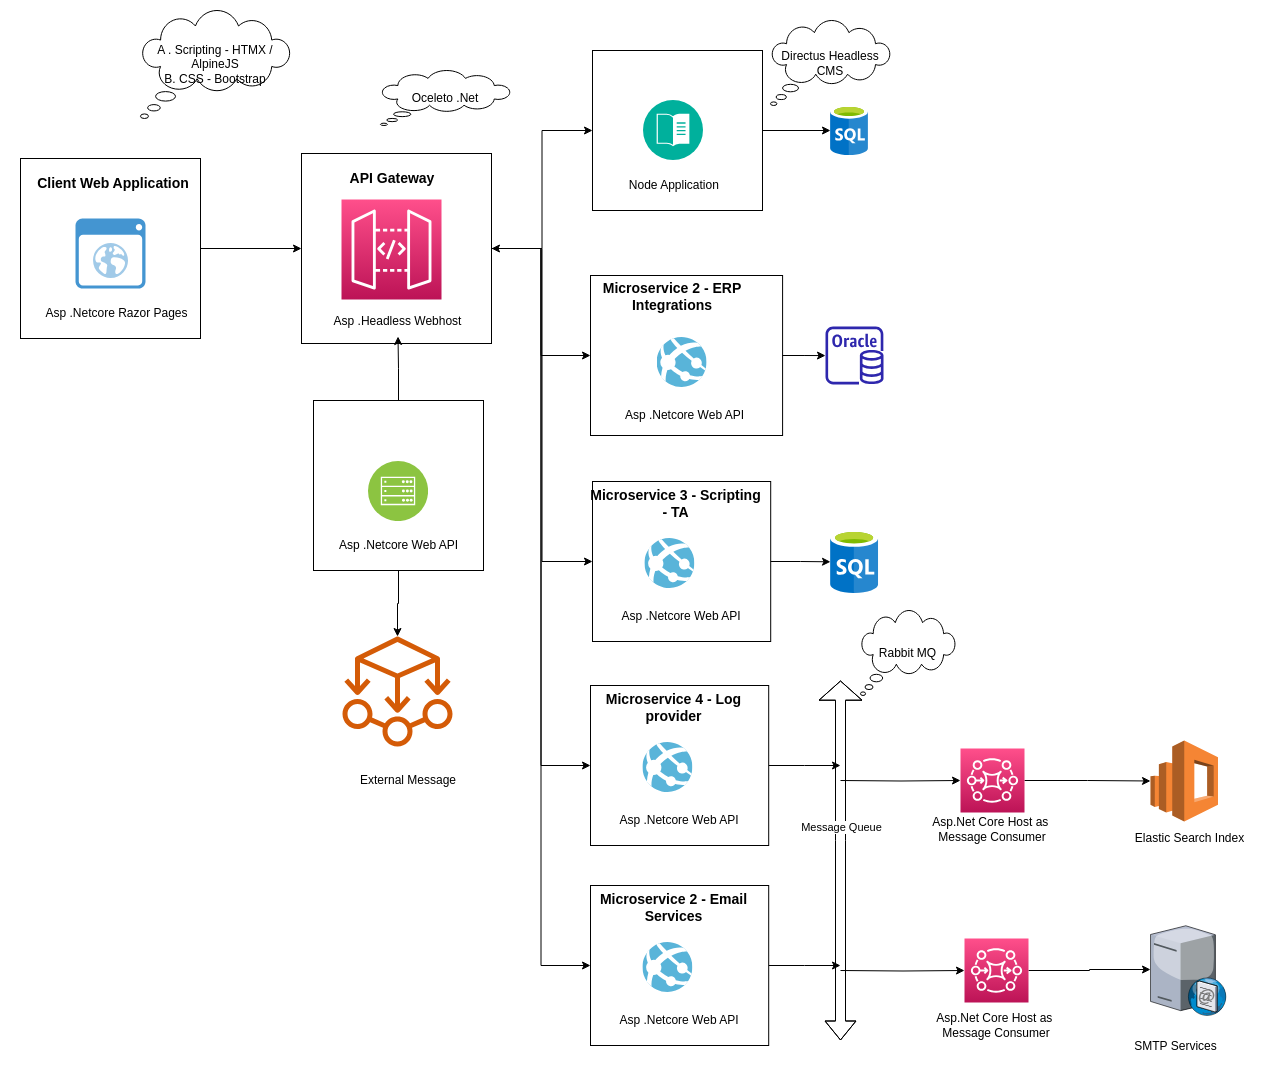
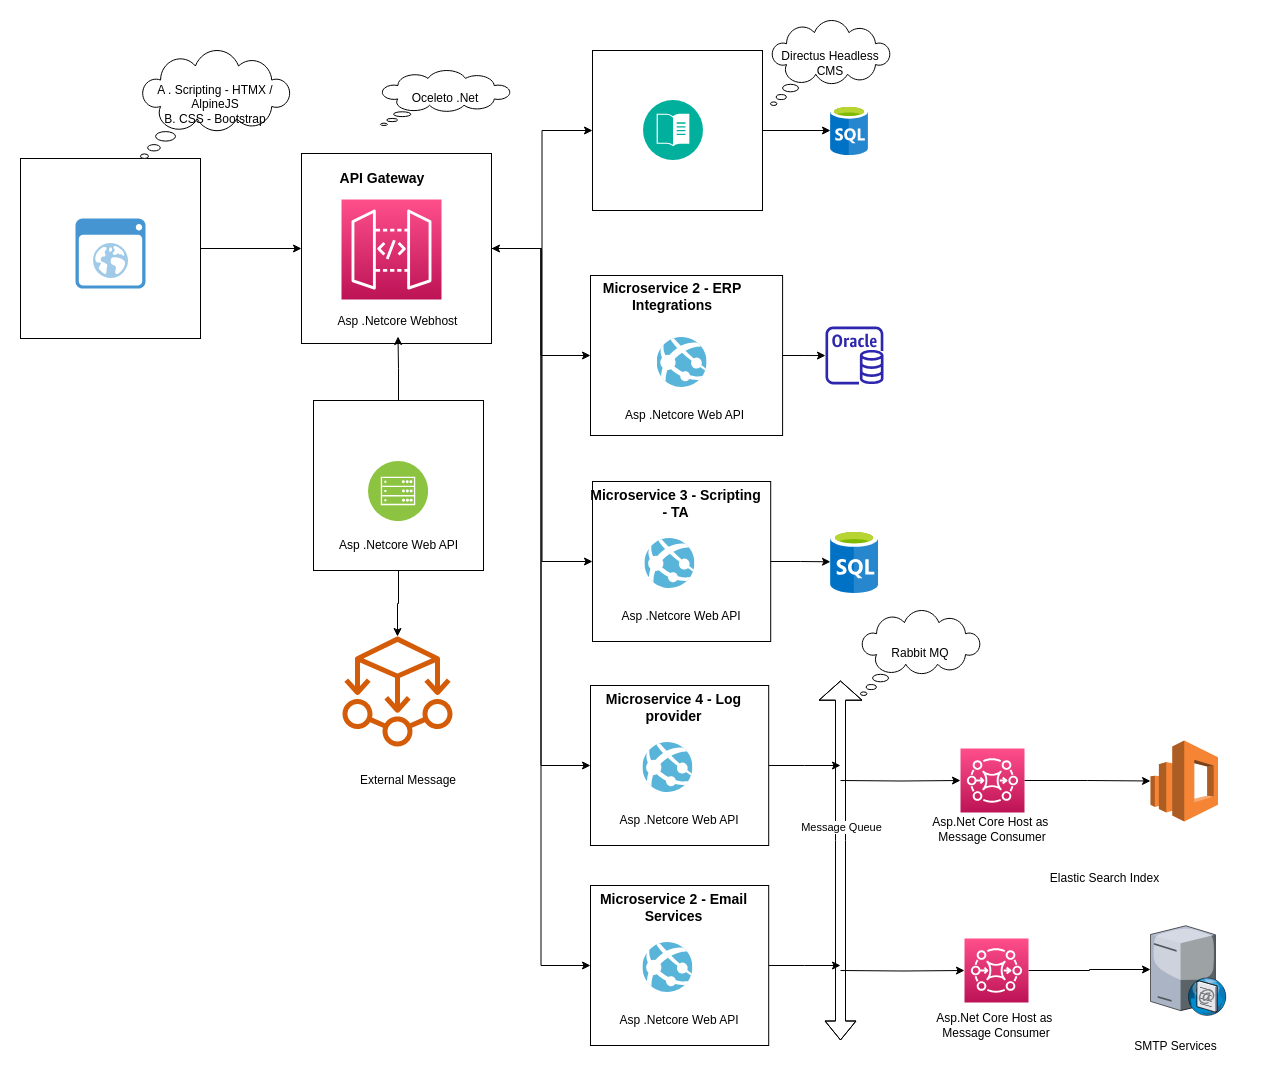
(216, 65) -> (216, 105)
(393, 179) -> (383, 179)
(113, 184) -> none
(676, 186) -> none
(117, 314) -> none
(398, 322) -> (398, 322)
(908, 653) -> (921, 653)
(1189, 839) -> (1104, 879)
